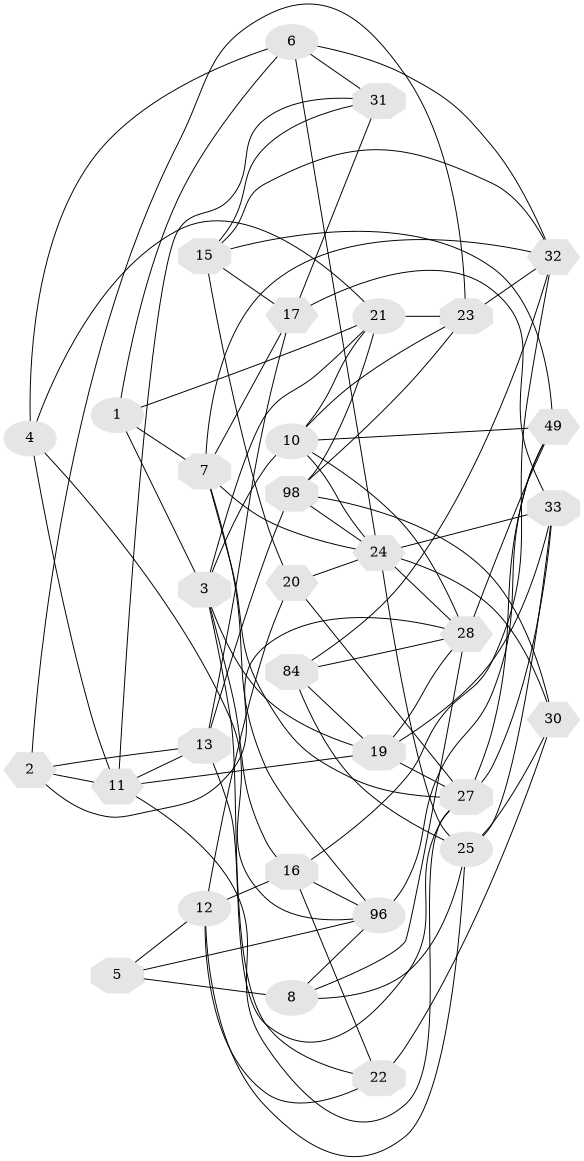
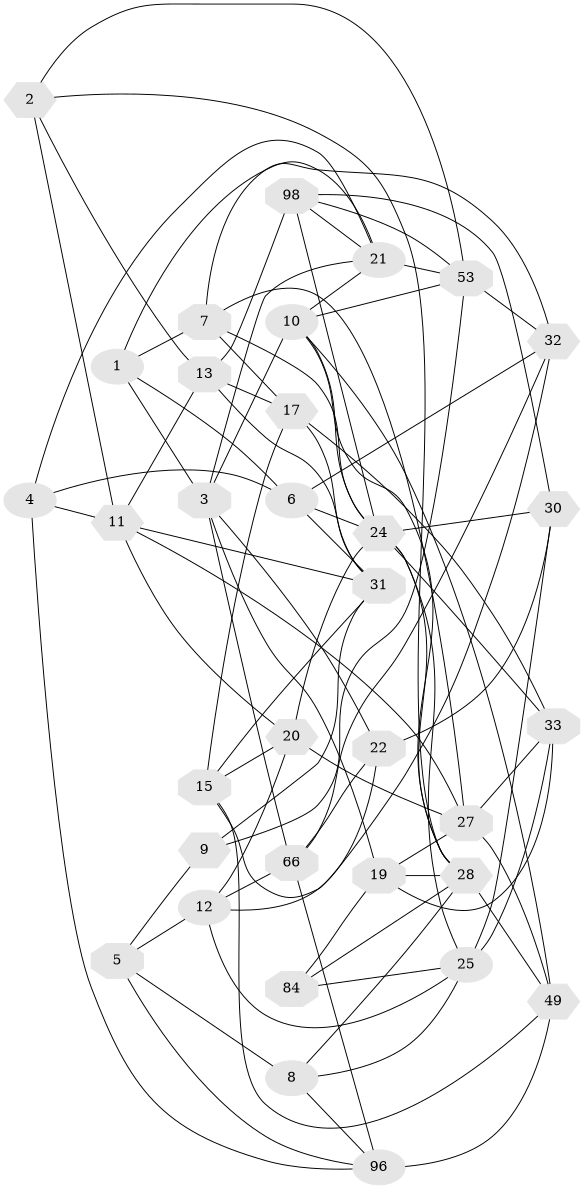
(466, 316) -> (466, 278)
(462, 489) -> none
(253, 733) -> none
(252, 769) -> (187, 643)
none -> (205, 850)
(292, 872) -> (292, 863)
(298, 1040) -> (310, 466)
